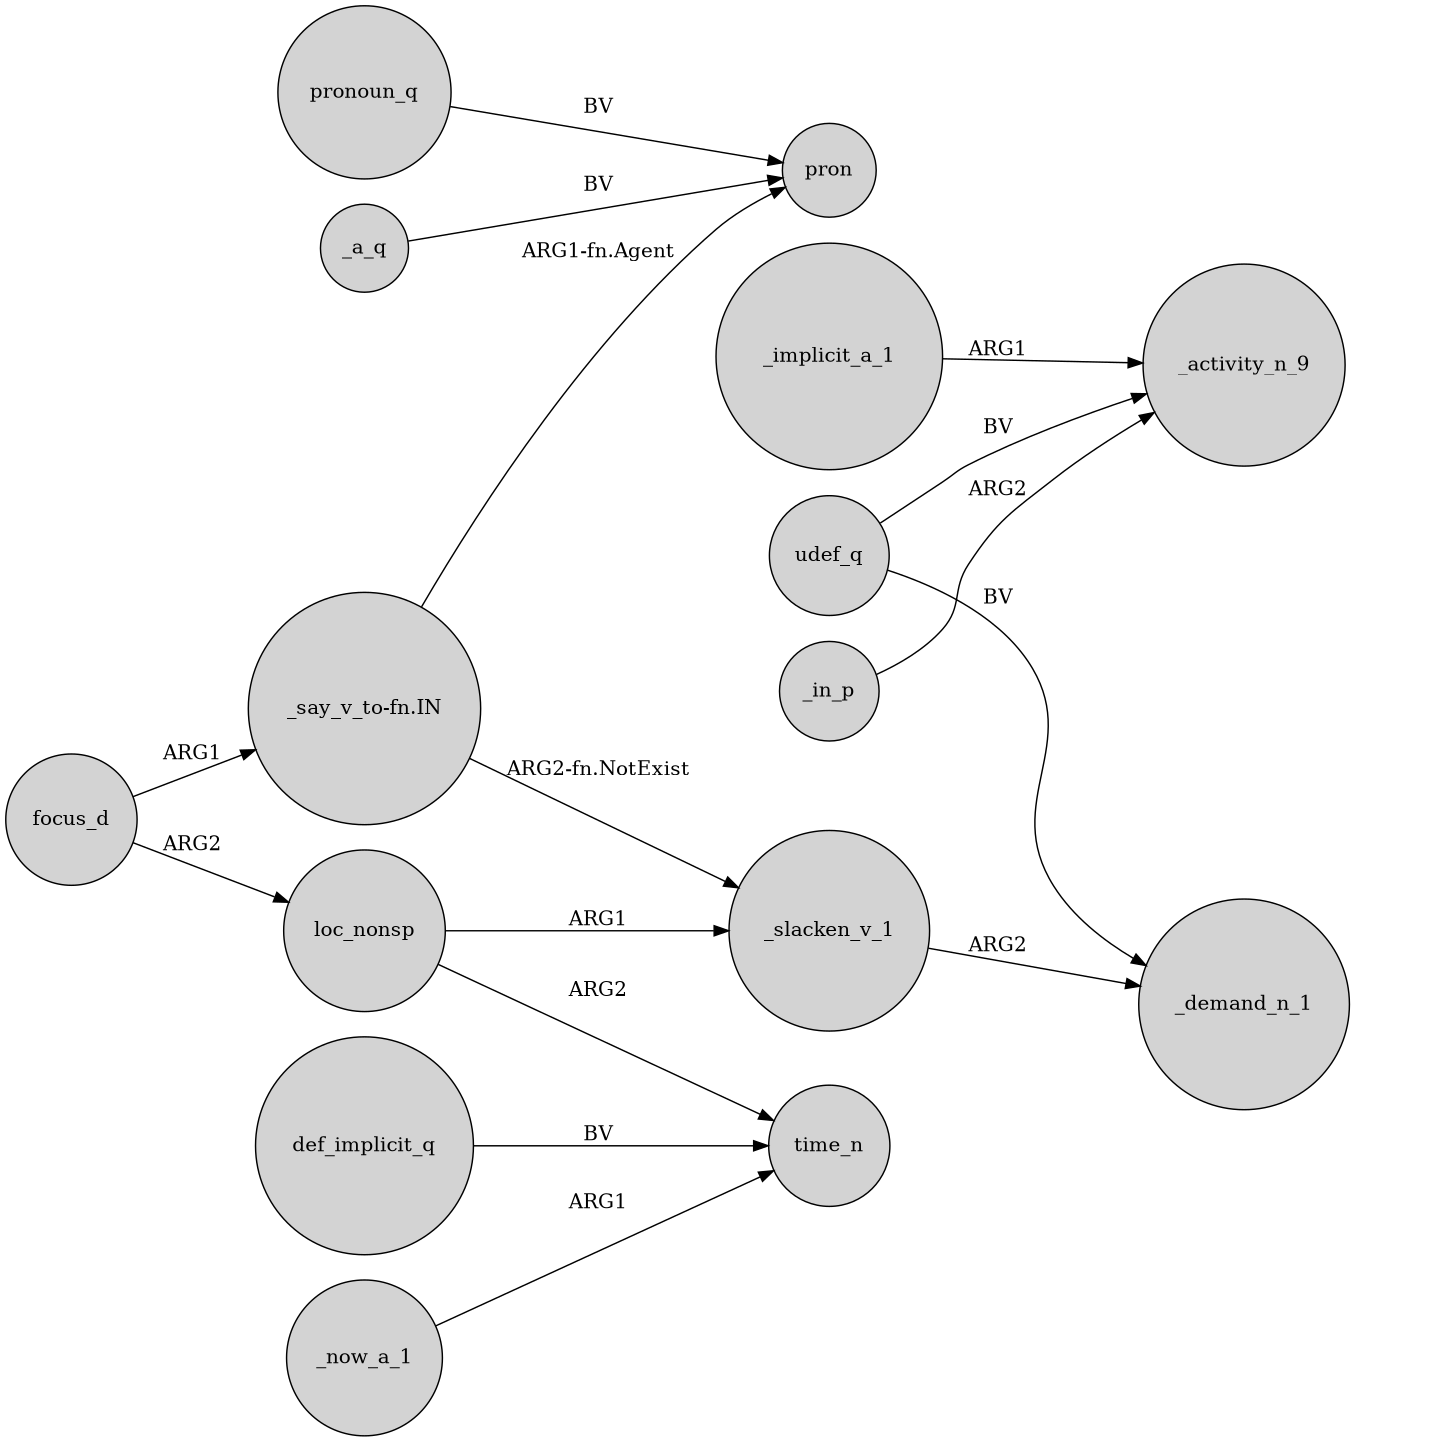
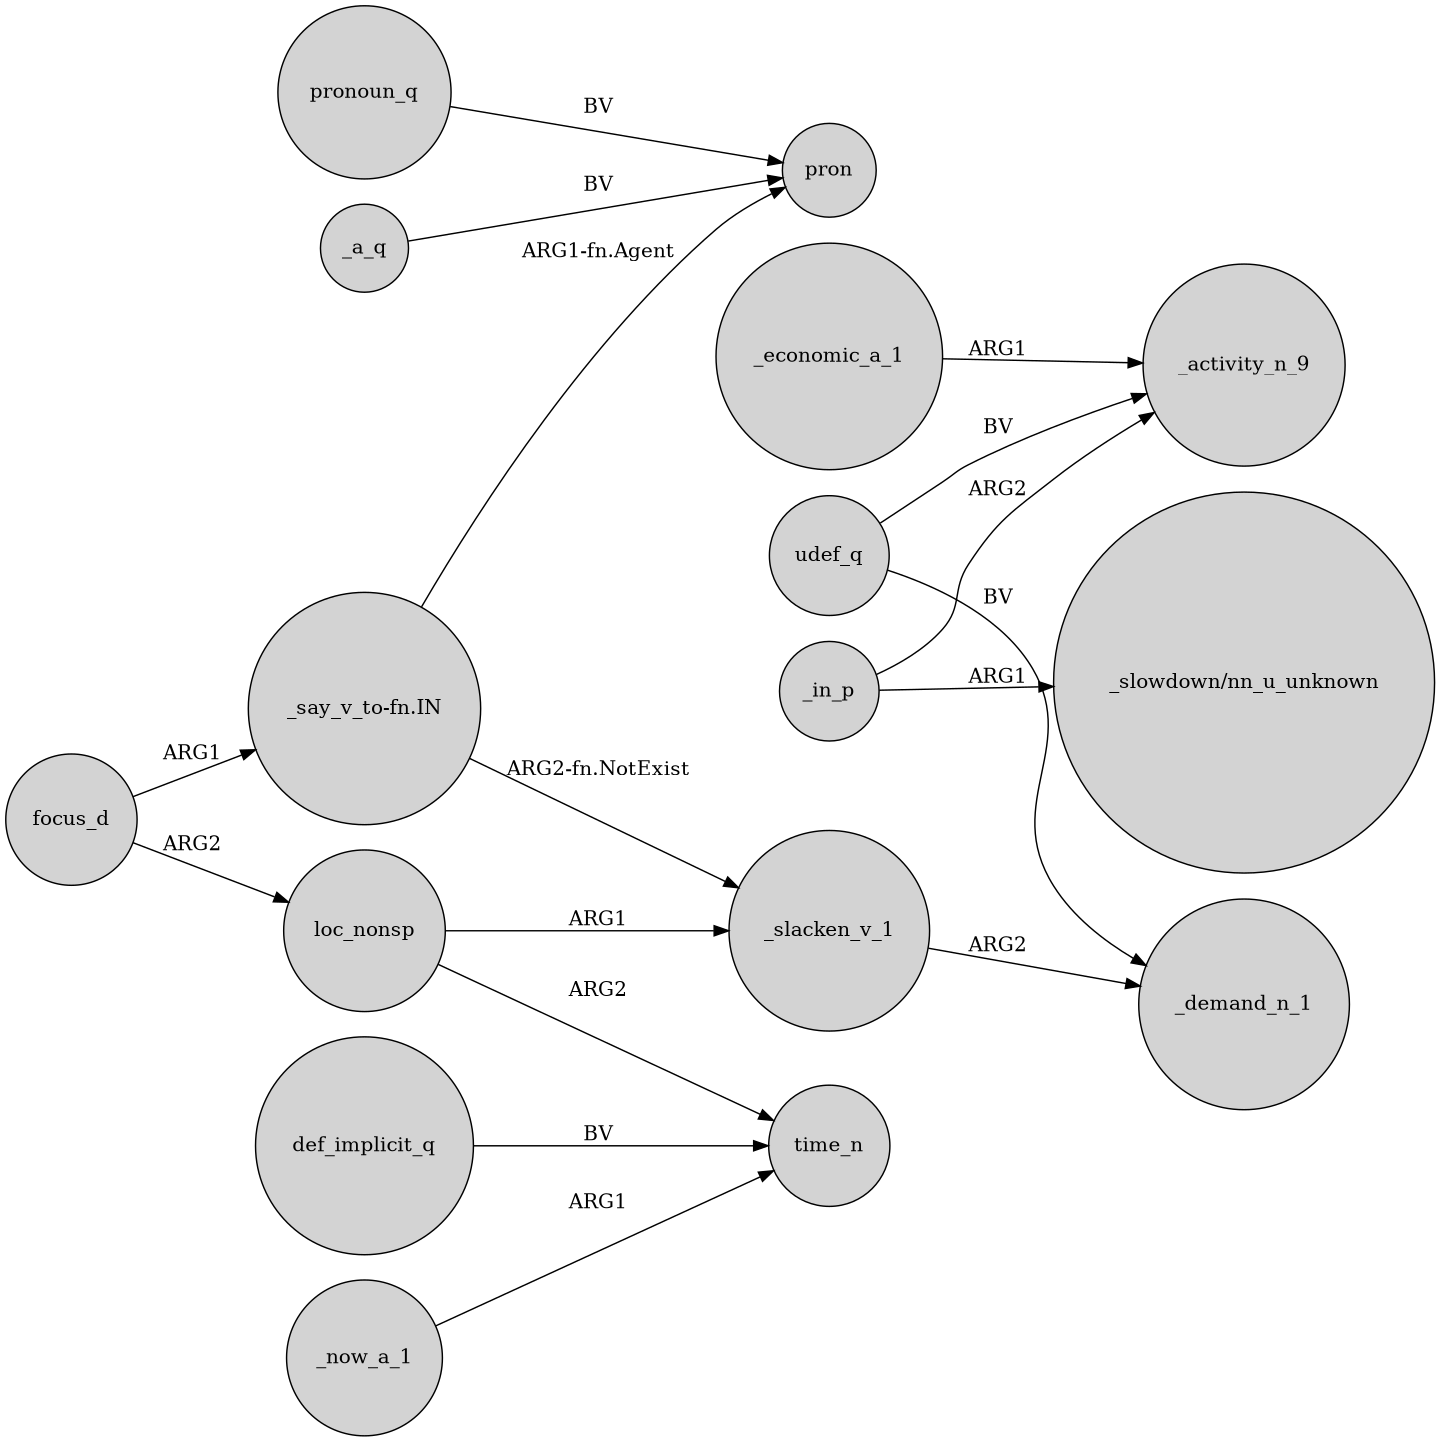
(829, 356) -> (829, 356)
none -> (1244, 683)
